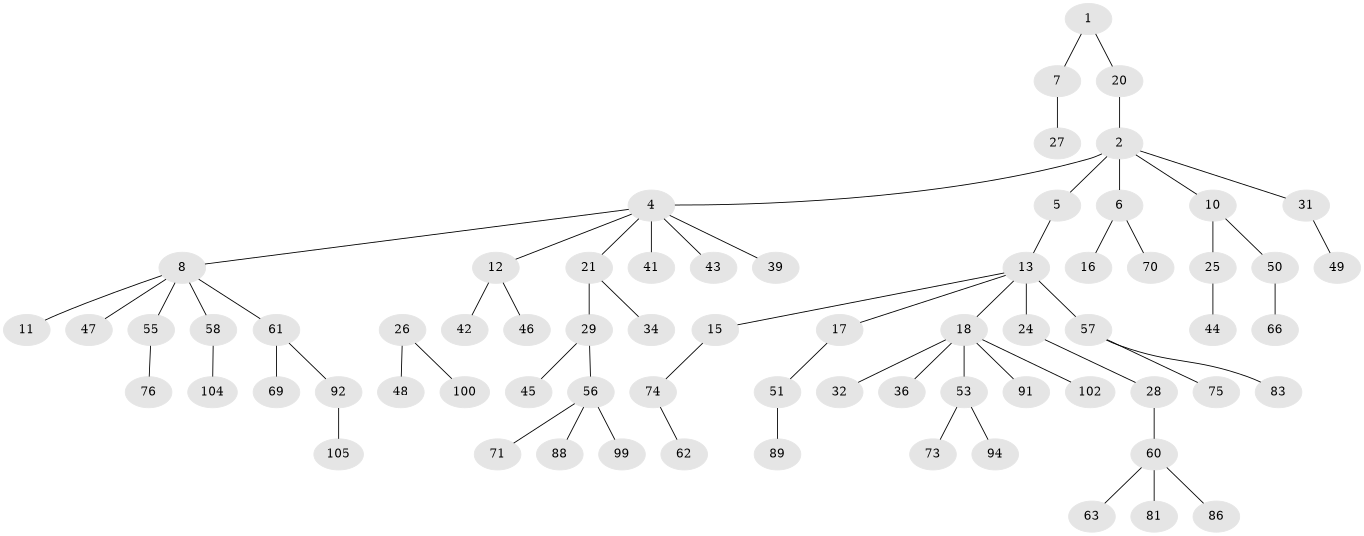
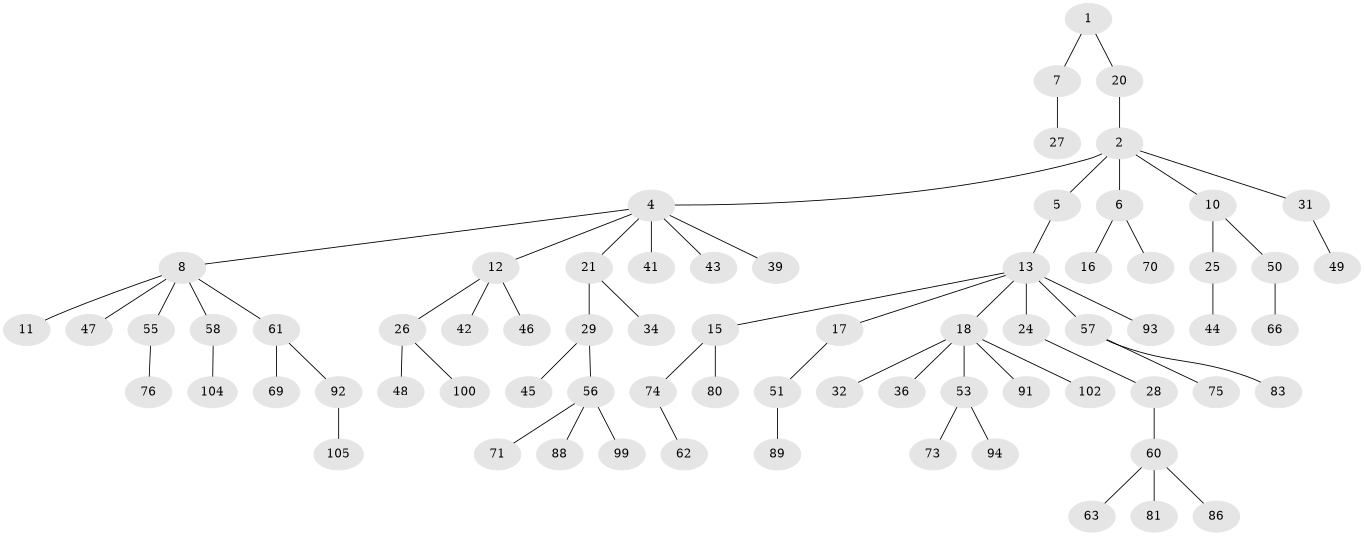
none -> (449, 299)
none -> (1151, 330)
none -> (715, 392)
